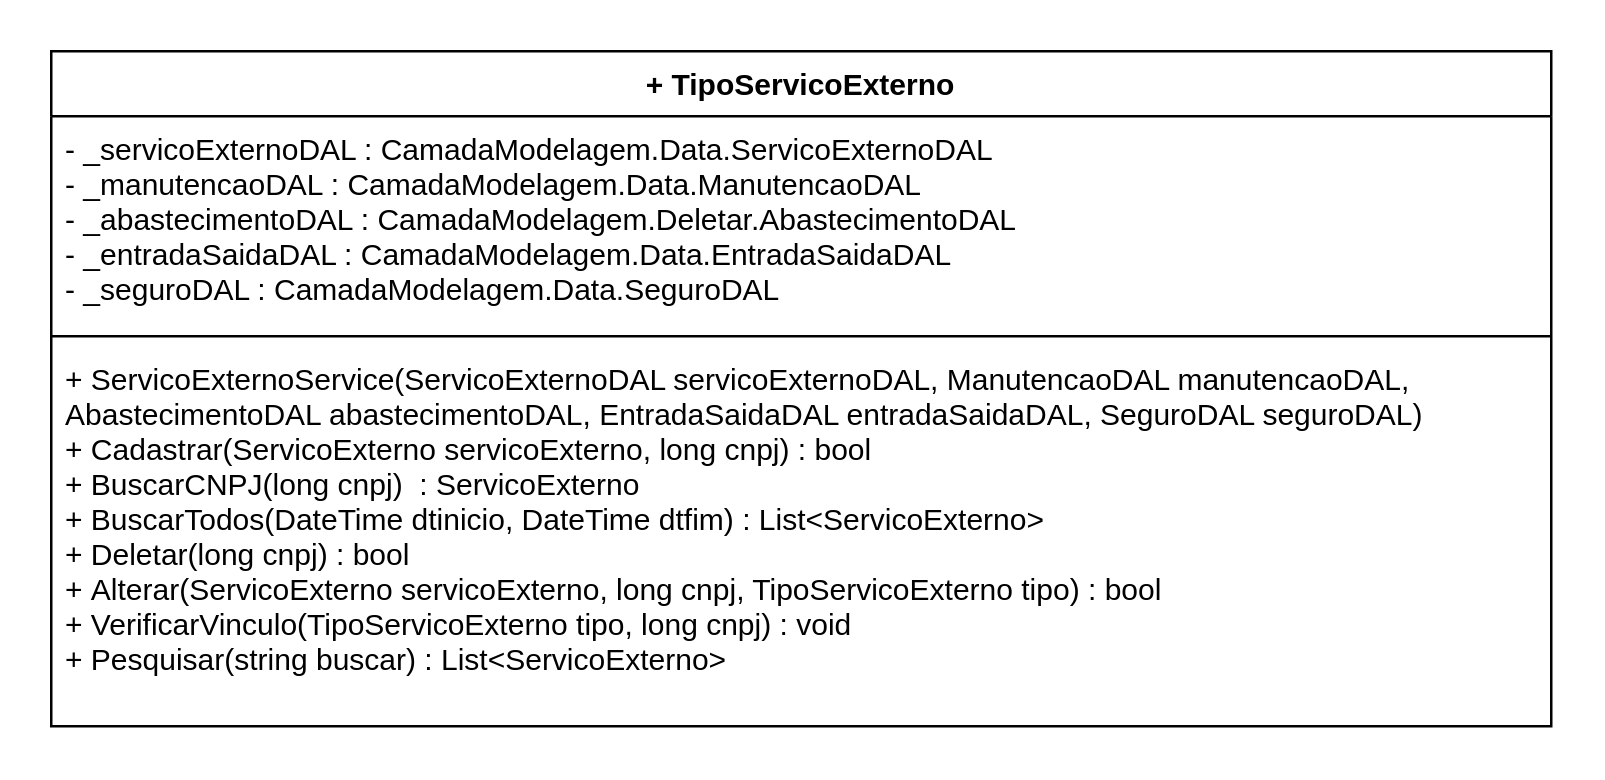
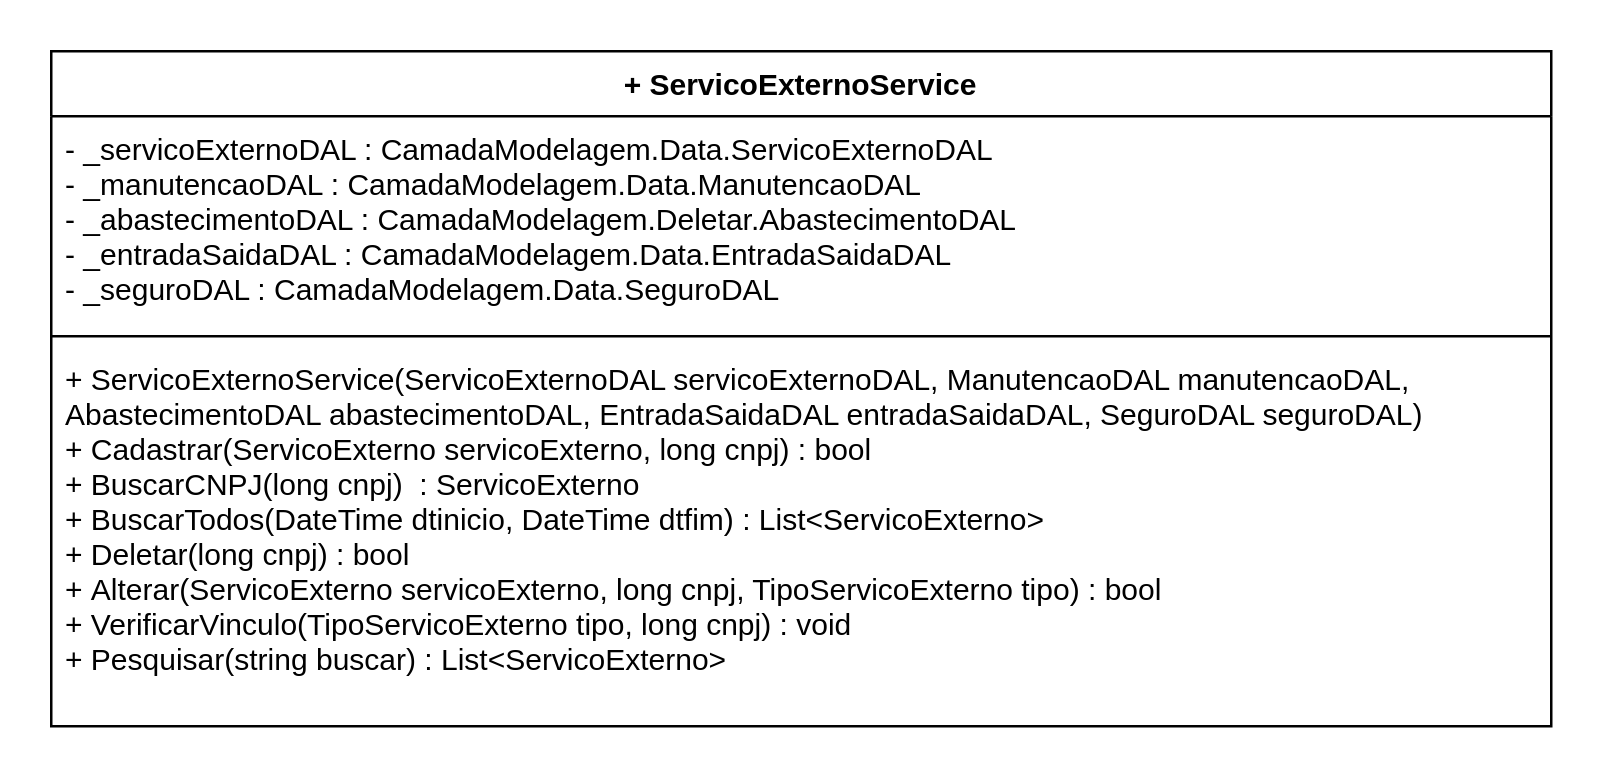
(800, 85) -> (800, 85)
